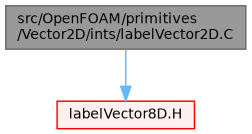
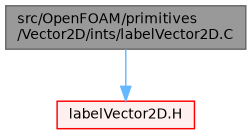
(126, 115) -> (126, 115)
